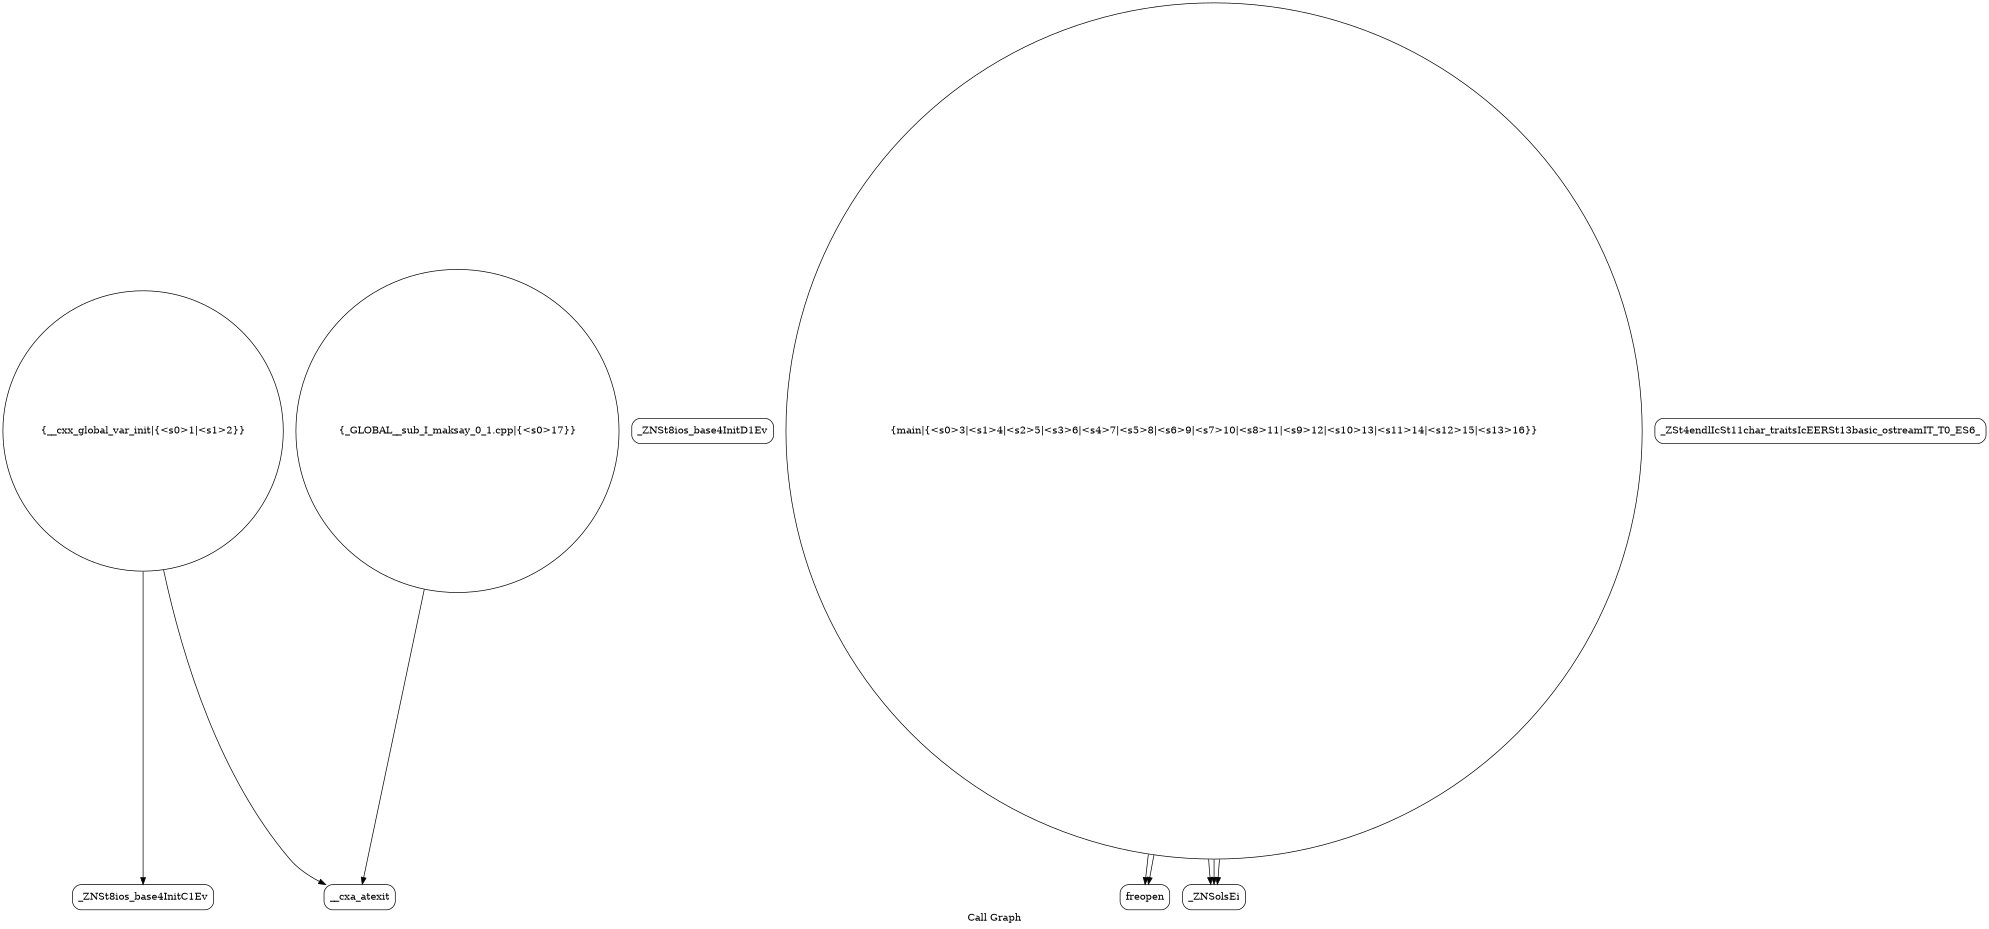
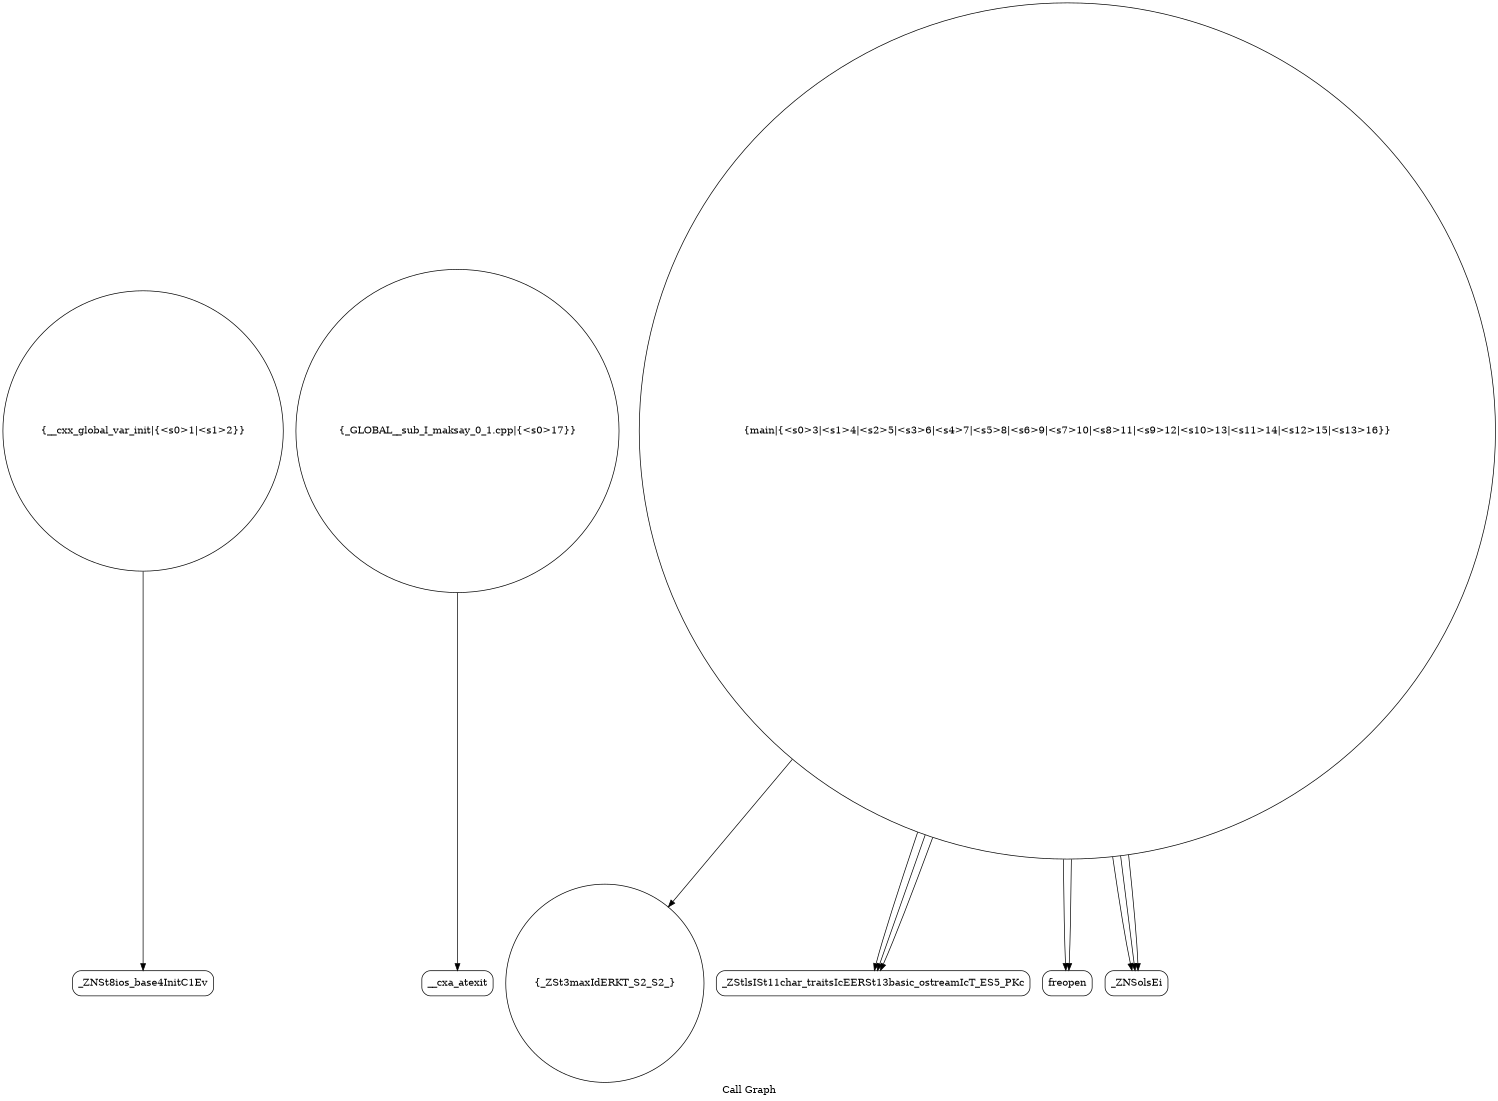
(703, 431) -> none
(1820, 431) -> none
(217, 739) -> none
none -> (605, 983)
none -> (873, 983)
